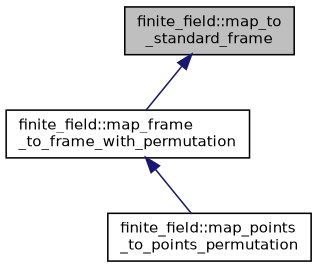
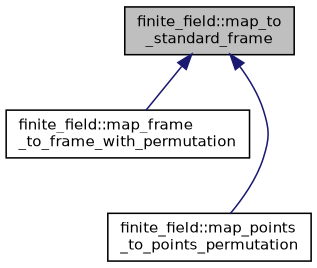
(174, 192) -> (267, 142)
